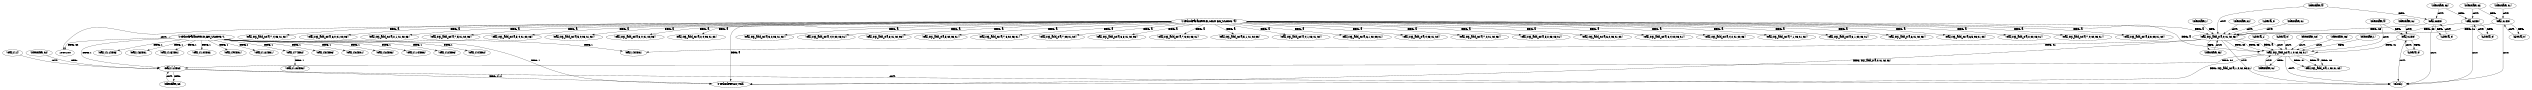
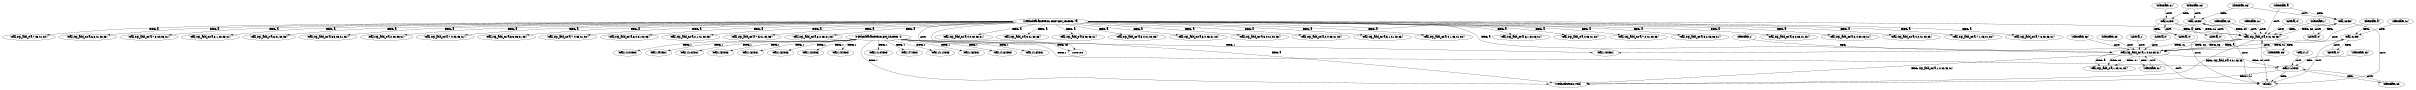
(295, 60) -> (955, 44)
(893, 76) -> (2284, 76)
